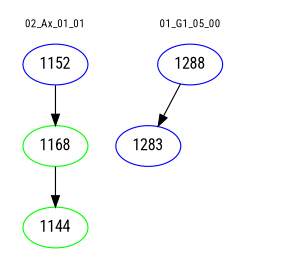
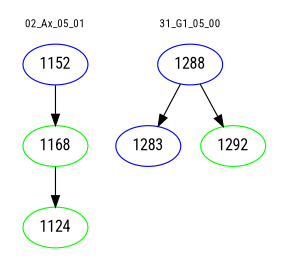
(55, 24) -> (55, 24)
(191, 24) -> (191, 24)
none -> (233, 146)
(55, 228) -> (55, 228)
